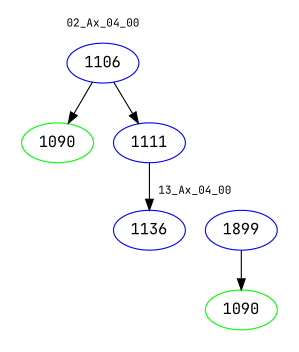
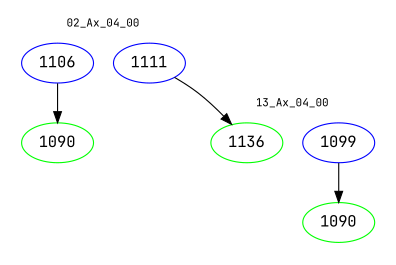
(123, 98) -> none
(149, 230) -> (247, 143)
(241, 230) -> (339, 143)
